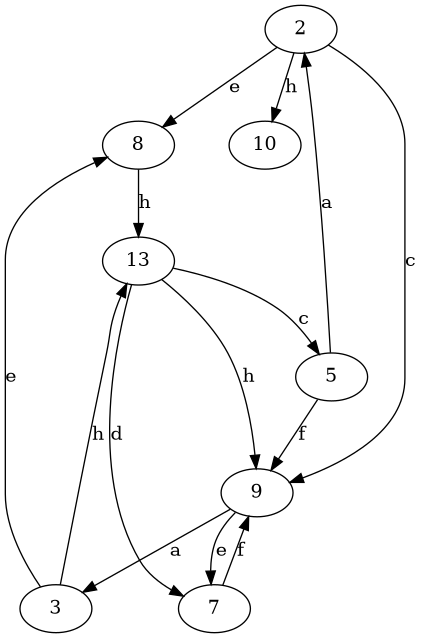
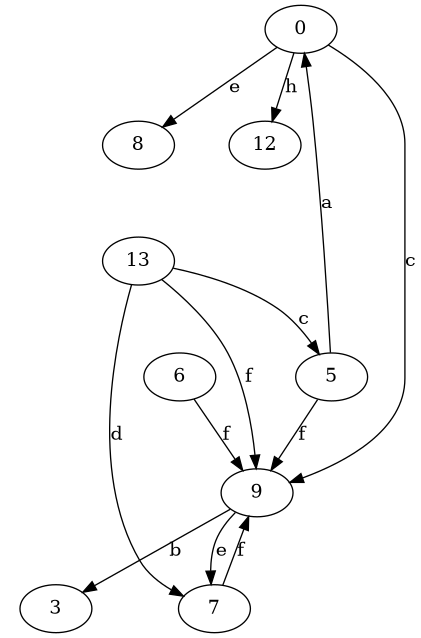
(301, 29) -> (301, 29)
(265, 145) -> (265, 145)
(139, 196) -> none
(5, 358) -> none
none -> (180, 377)
(249, 377) -> (249, 377)
(89, 440) -> none
(176, 551) -> (176, 551)
